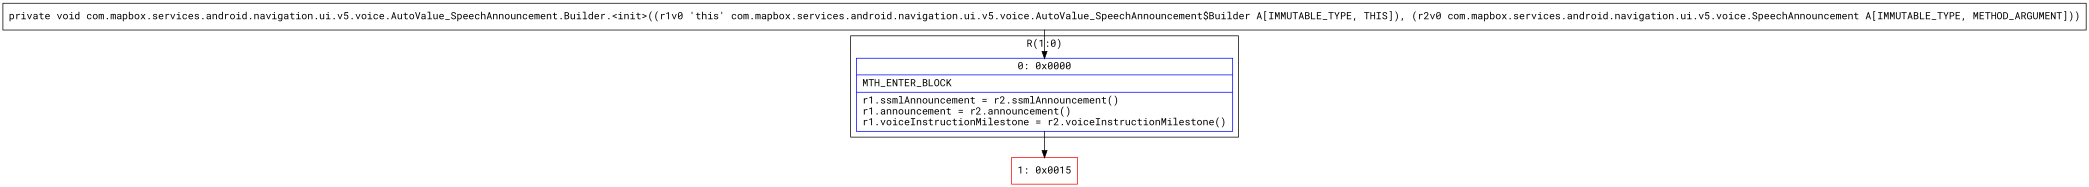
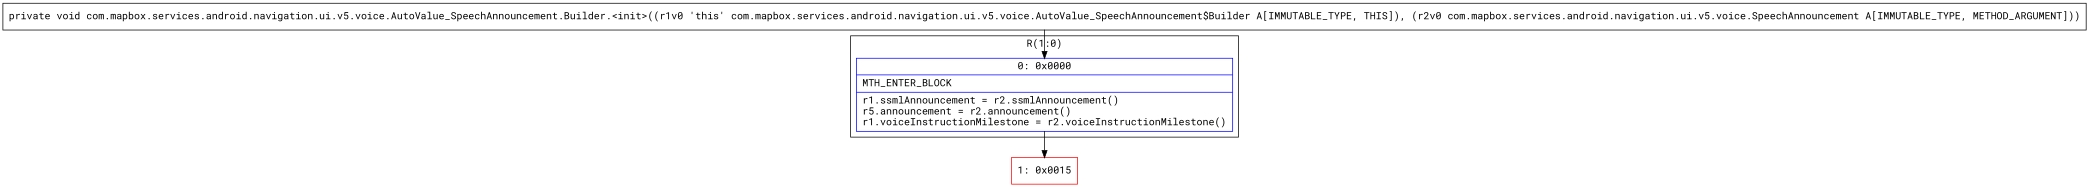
(967, 111) -> (967, 111)
